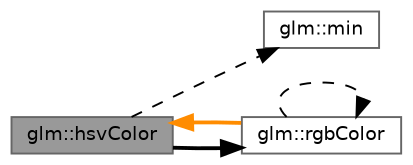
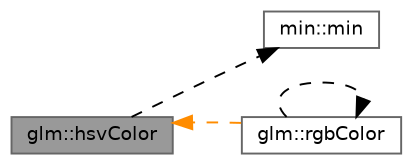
(322, 30) -> (322, 30)
(217, 122) -> (217, 122)
(197, 148) -> none
